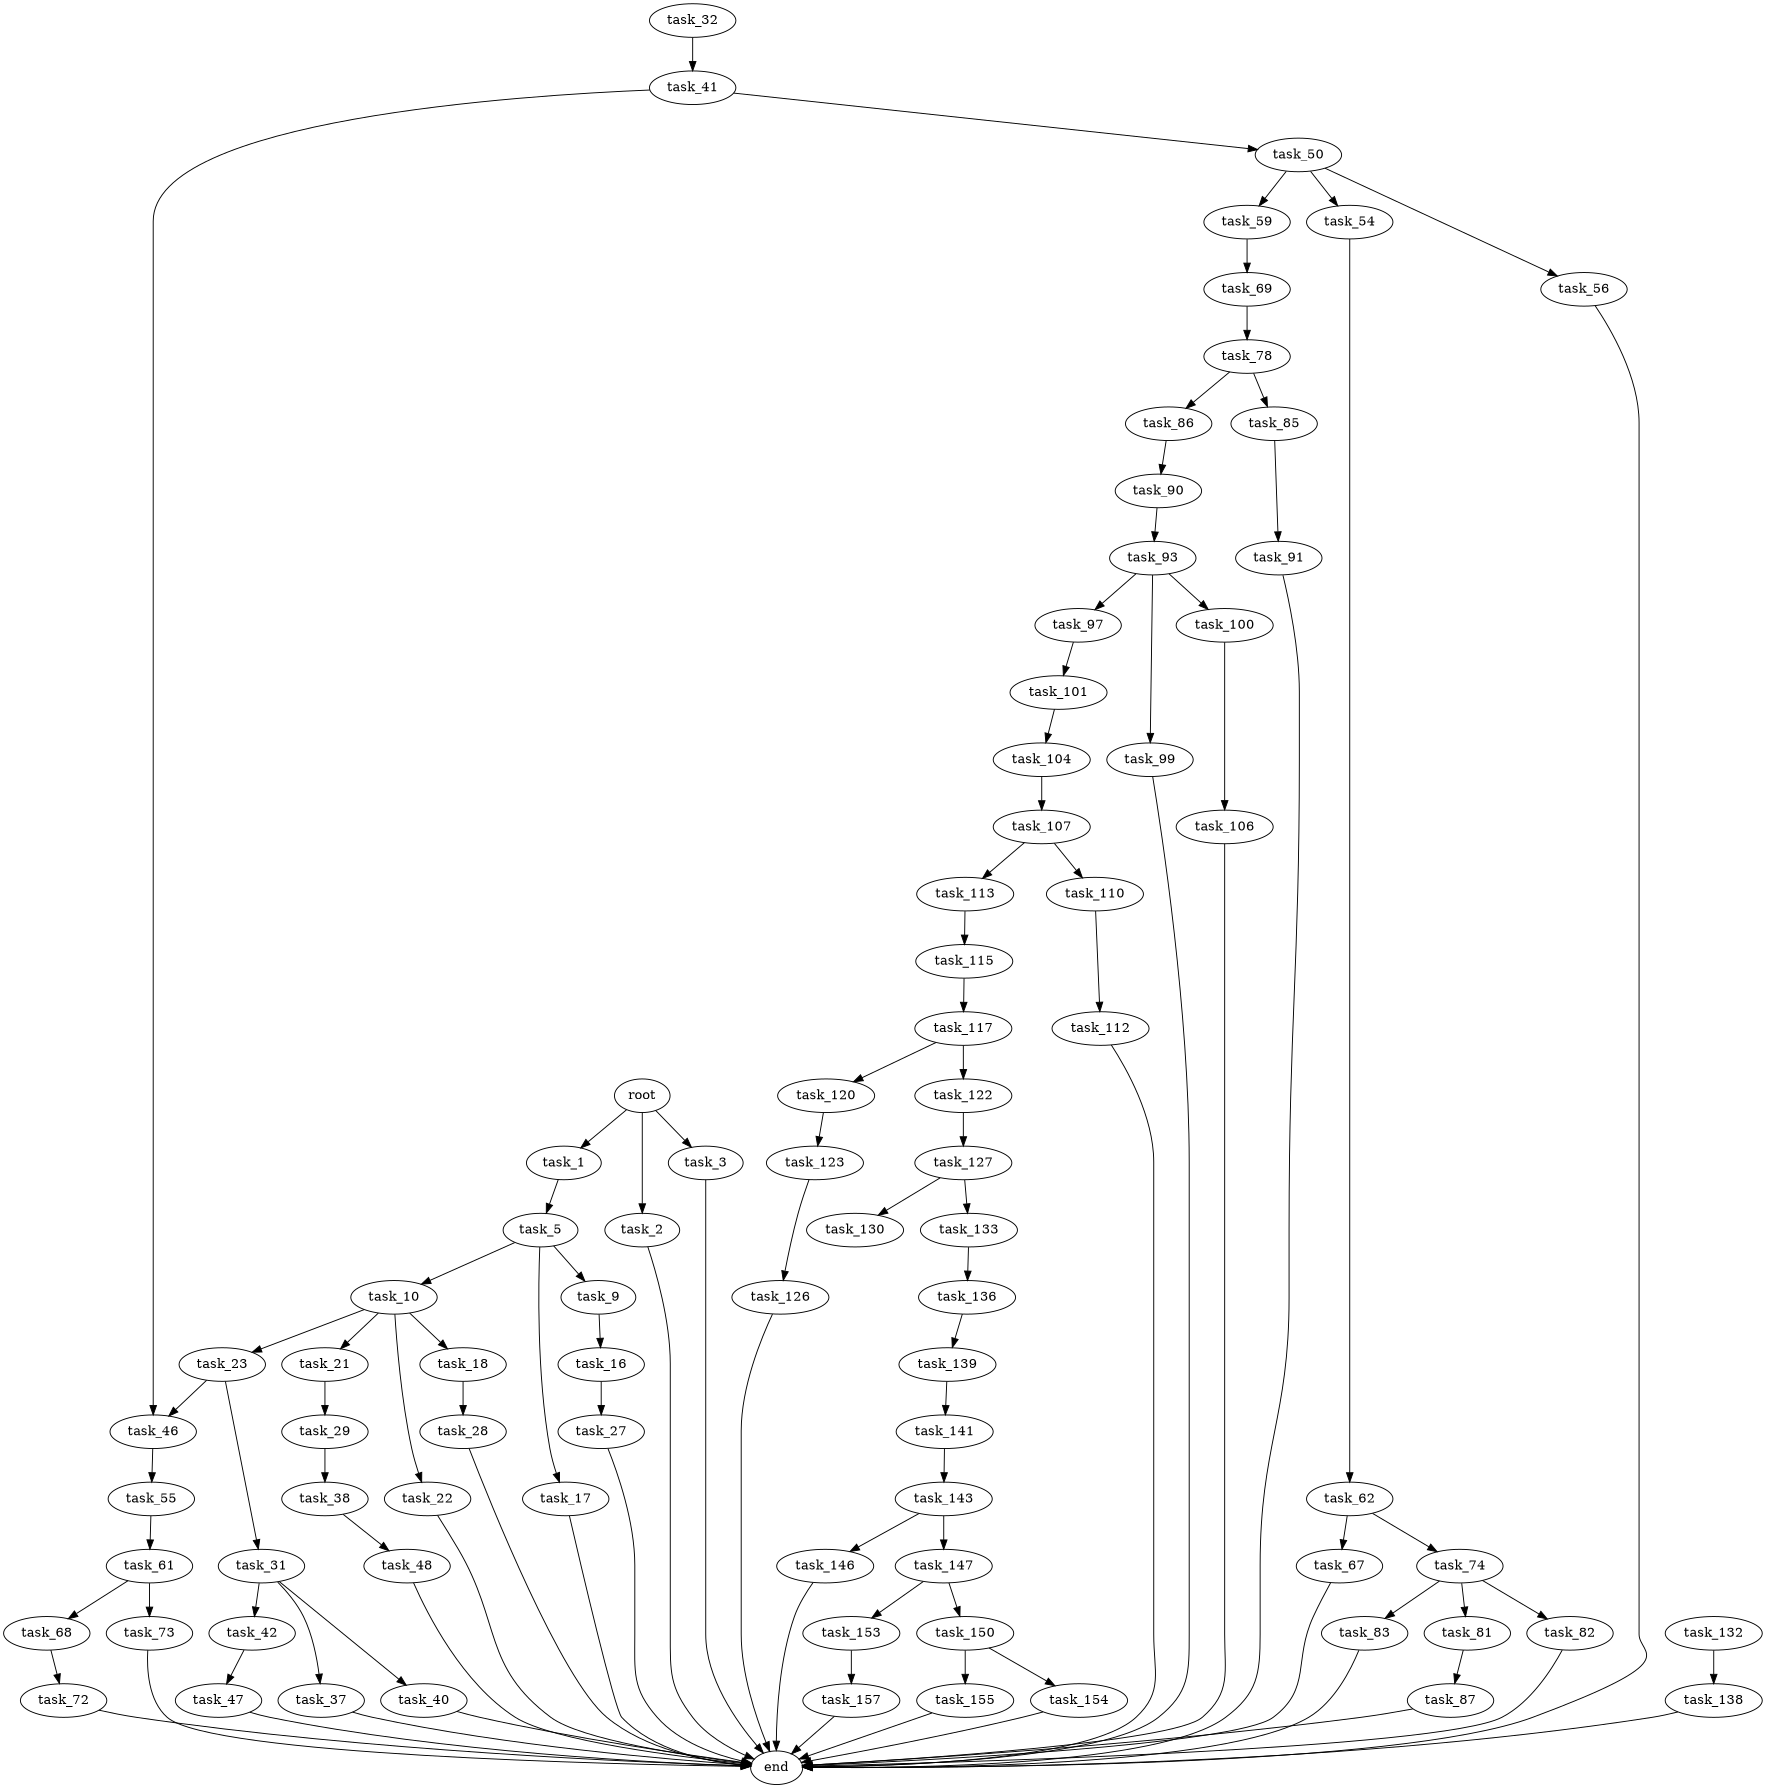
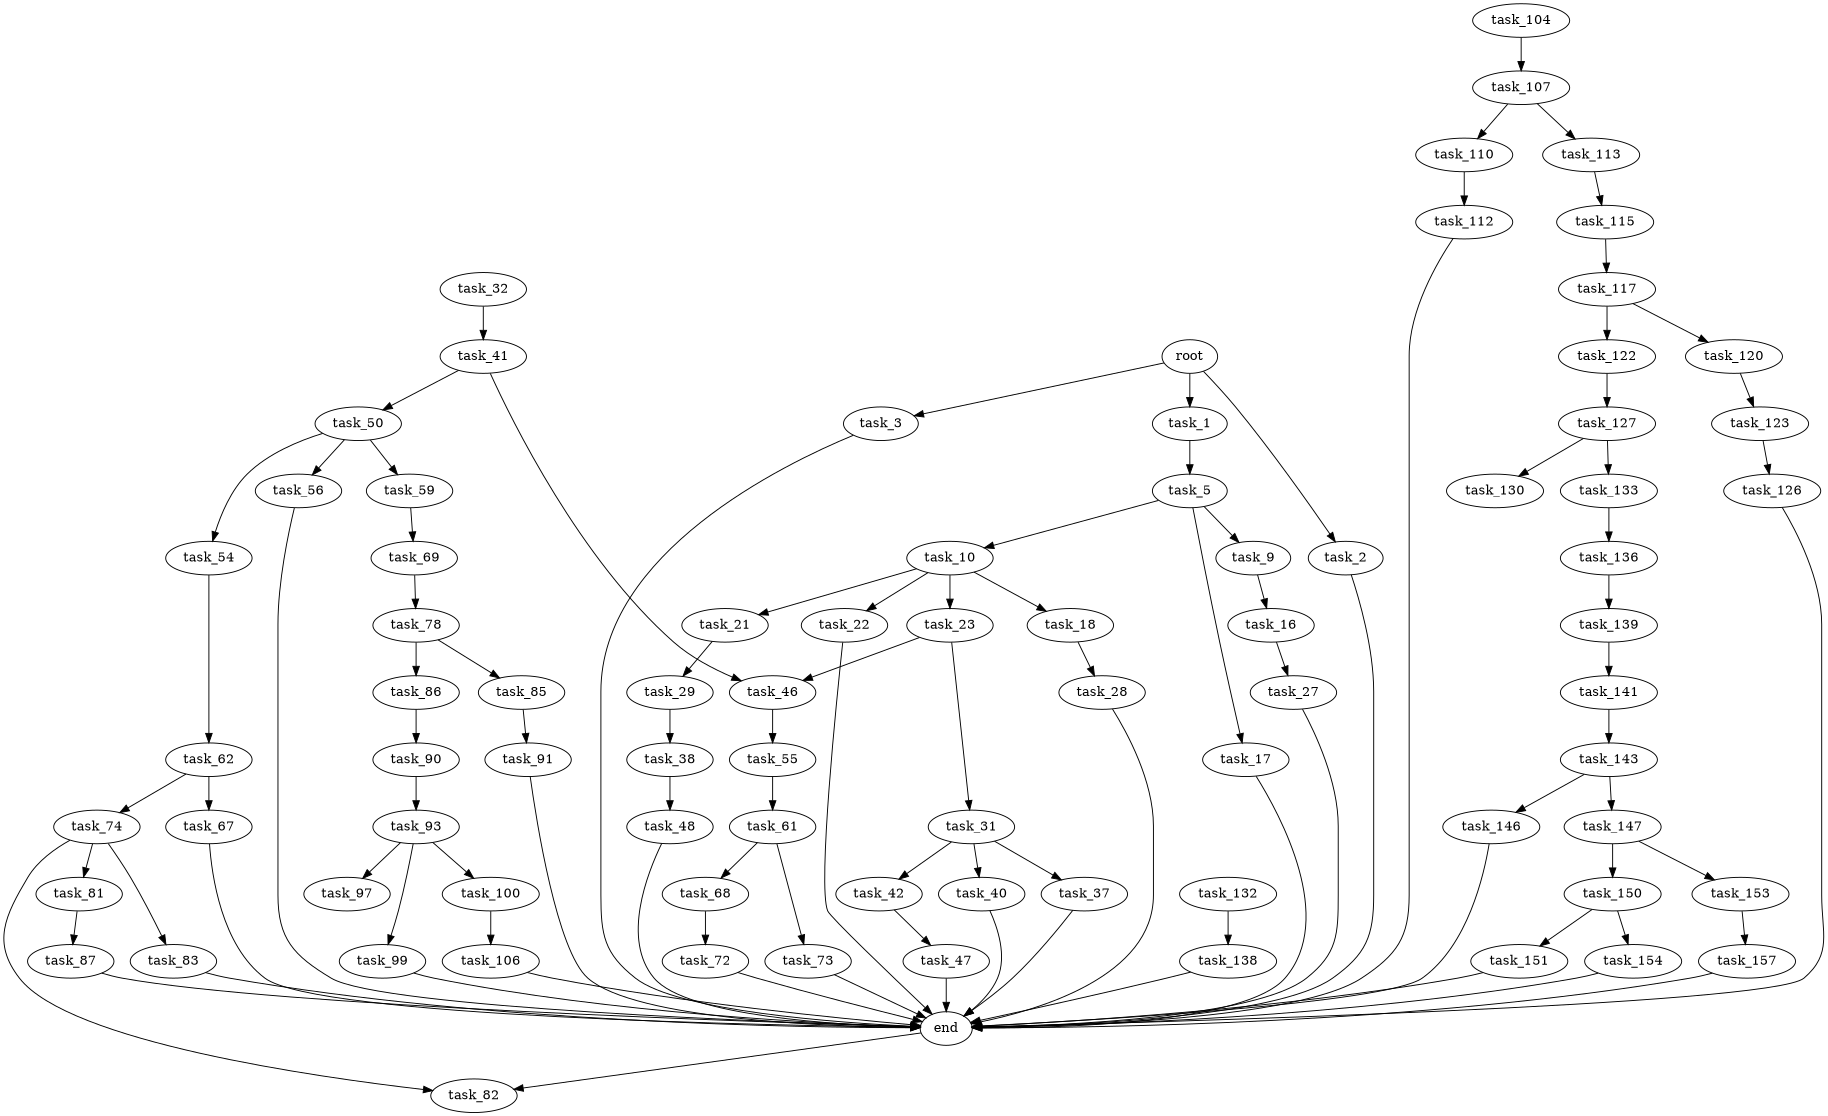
(1058, 693) -> none
(965, 1701) -> (1519, 961)
(1224, 1750) -> (722, 1060)
